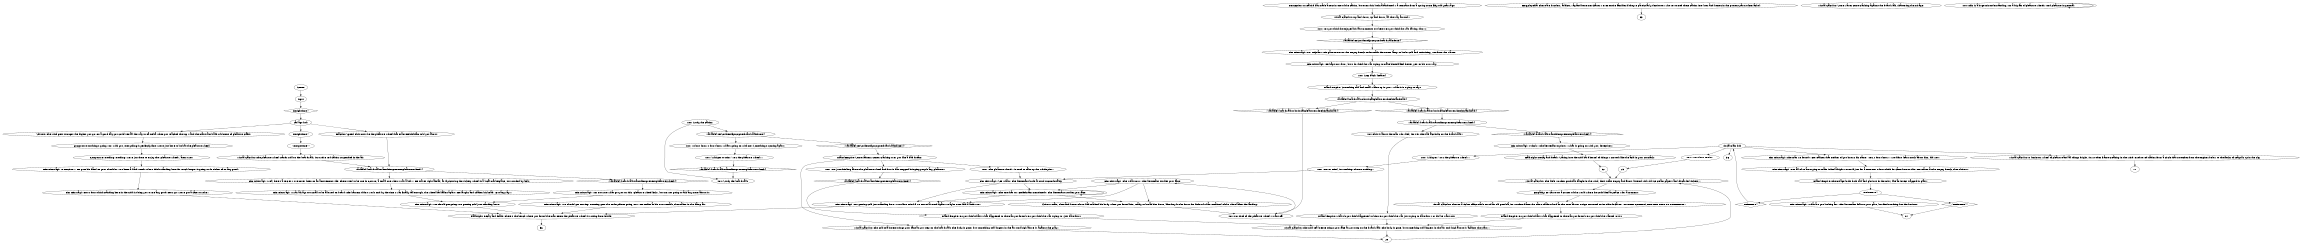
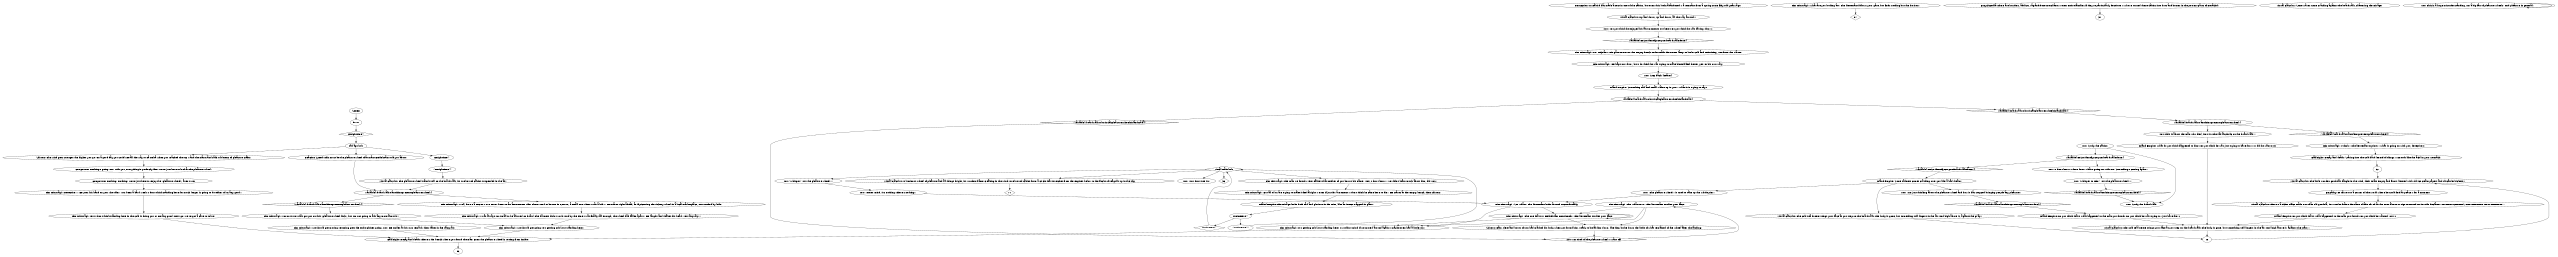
(1641, 17) -> (2100, 17)
(301, 99) -> (356, 123)
(1732, 146) -> (1224, 169)
(1728, 158) -> (1224, 181)
(1623, 169) -> none
(2135, 169) -> (1010, 193)
(1960, 204) -> (1241, 228)
(1932, 210) -> (1477, 193)
(1256, 216) -> (1594, 240)
(1907, 216) -> (1856, 17)
